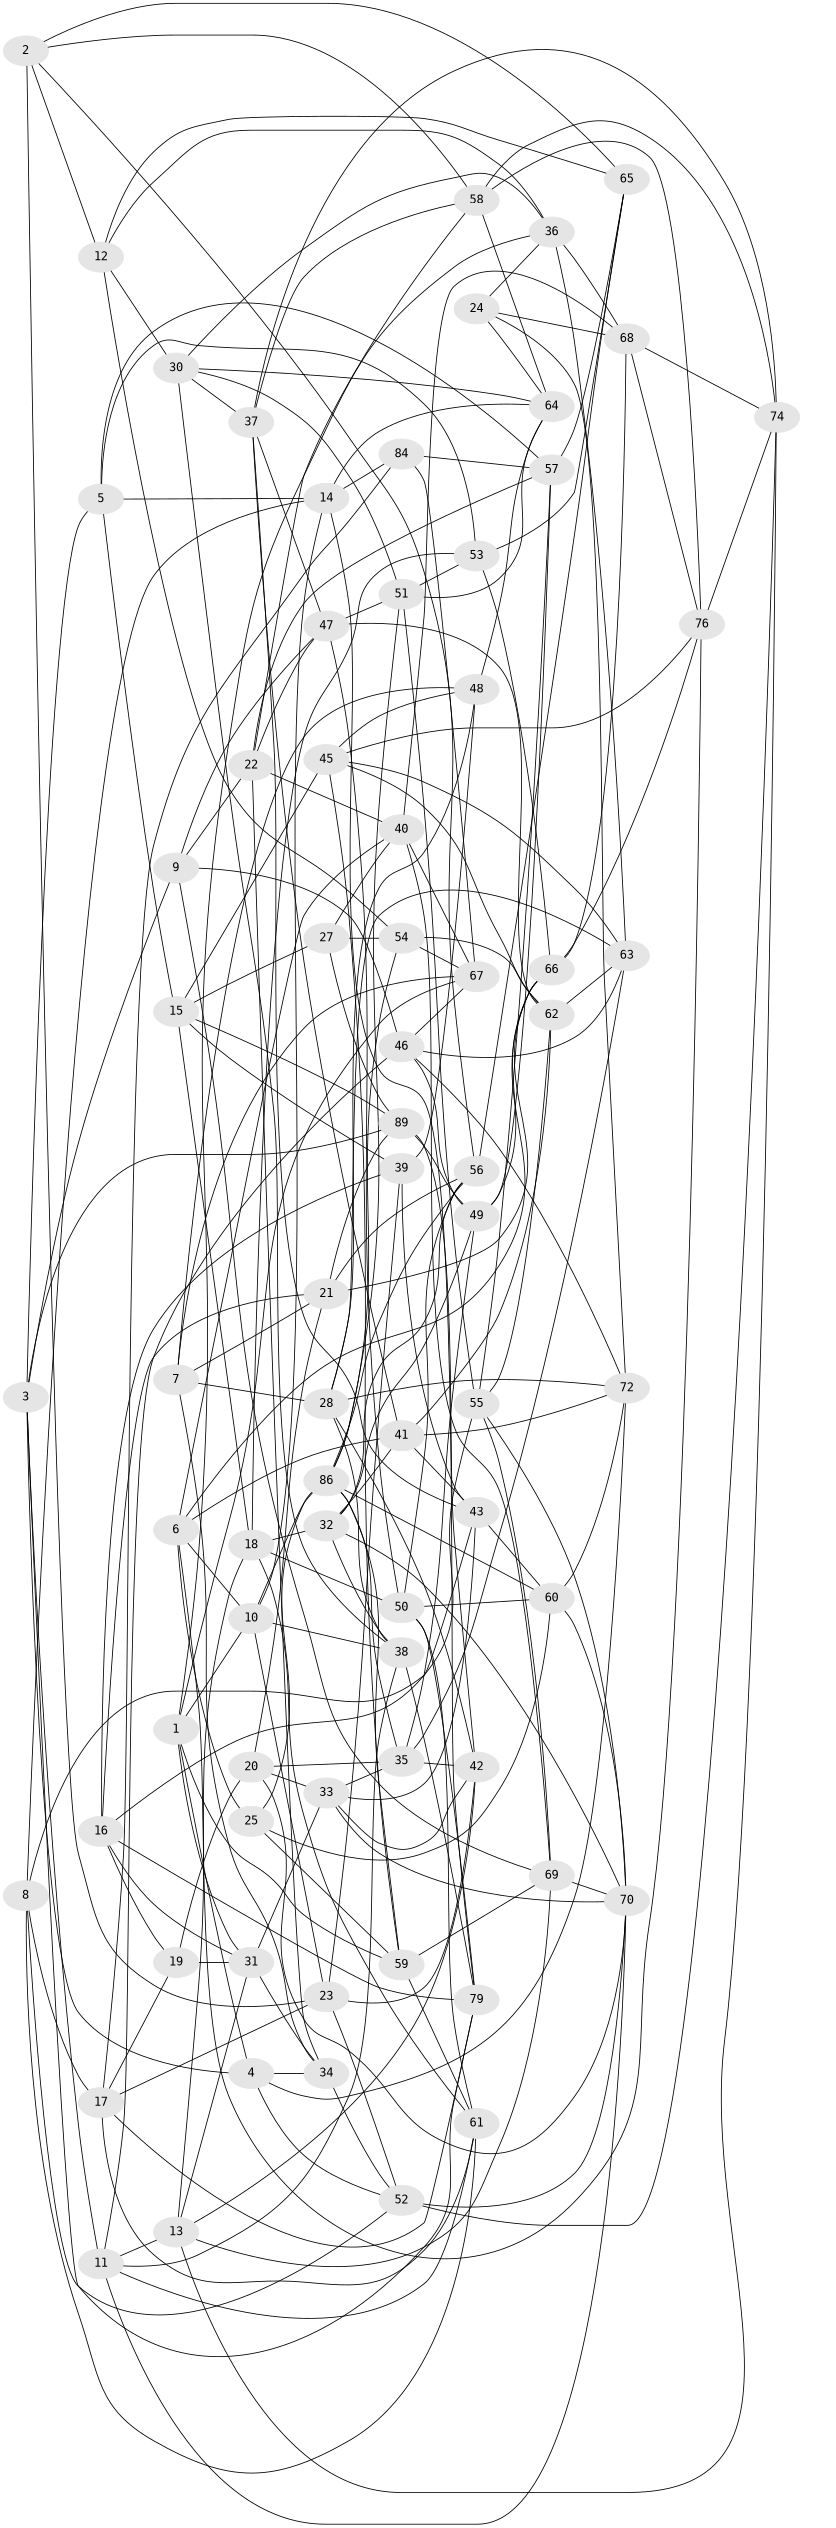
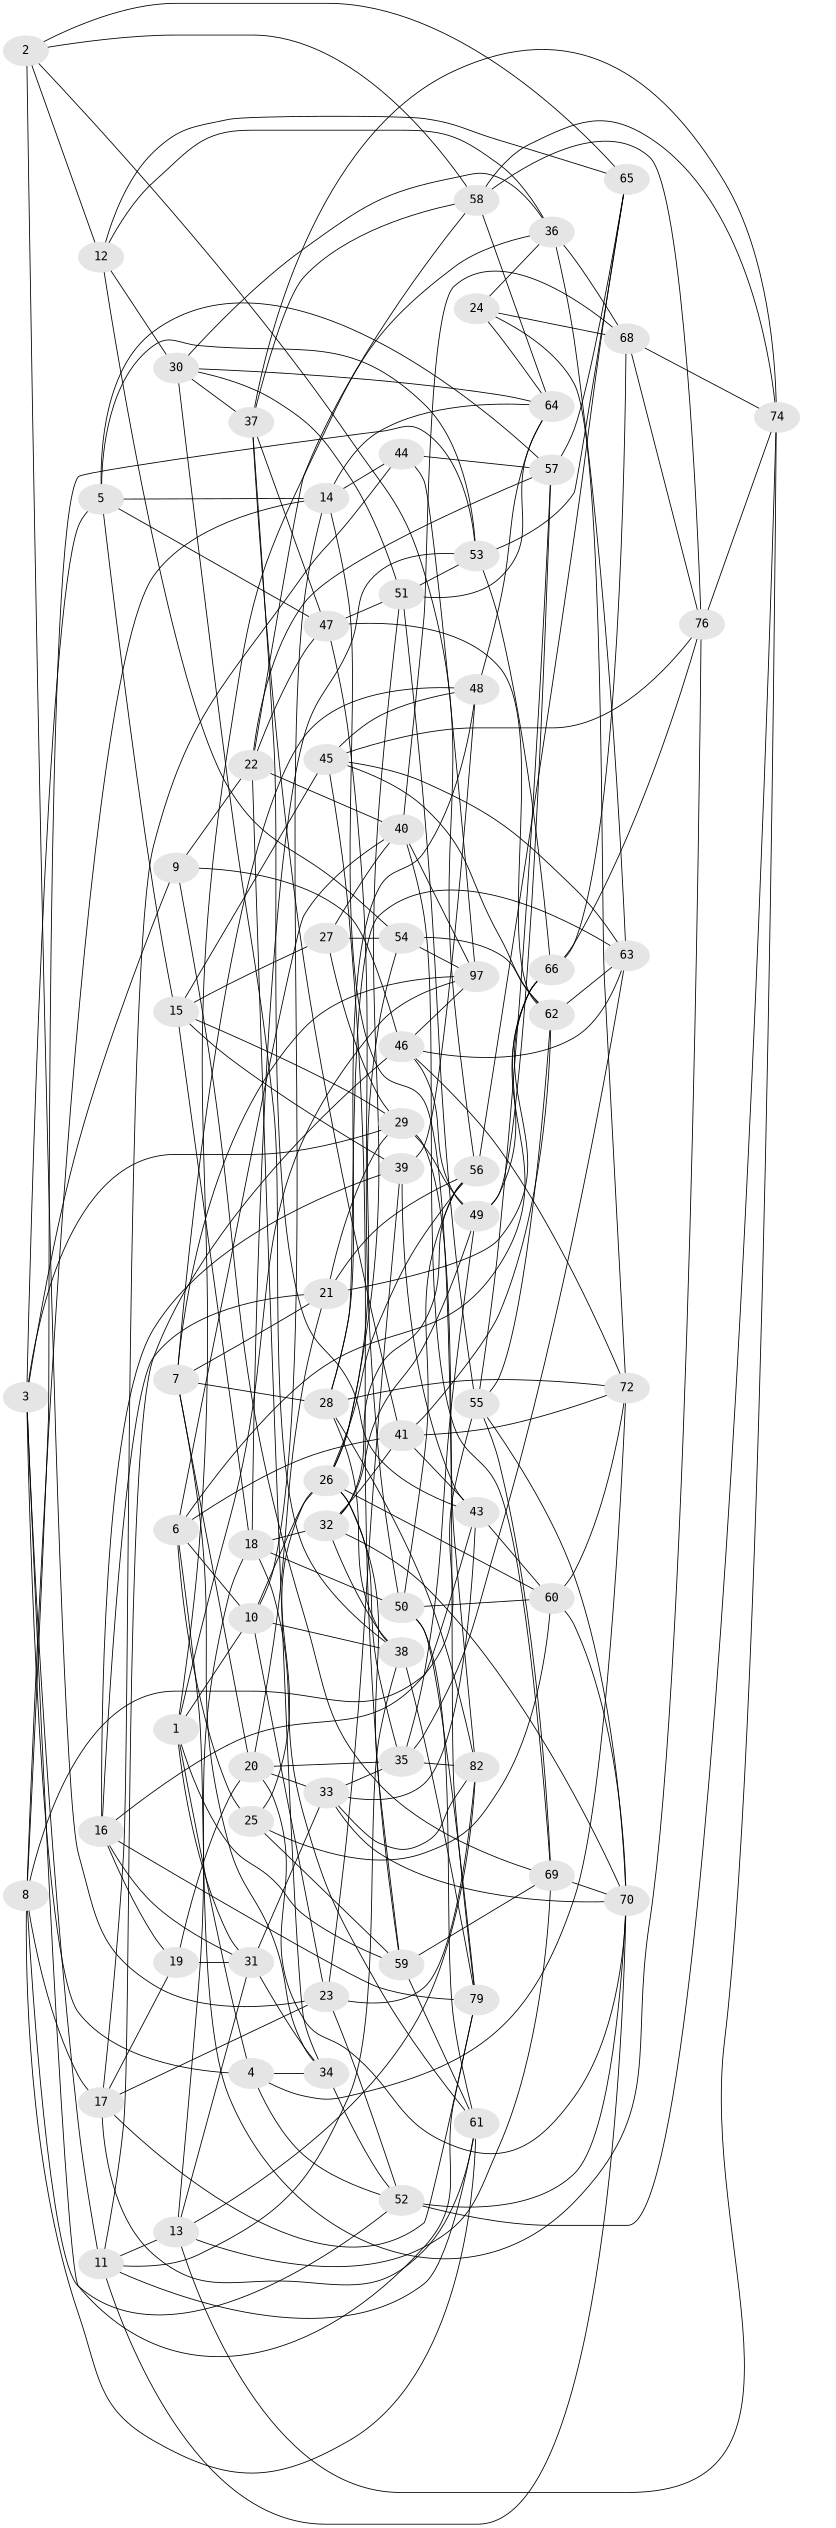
(402, 454) -> (402, 454)
(236, 731) -> (214, 563)
none -> (51, 941)
(477, 977) -> (477, 977)
(402, 1124) -> (402, 1124)
(326, 1481) -> (326, 1481)
none -> (210, 1556)
(477, 1767) -> (477, 1767)
